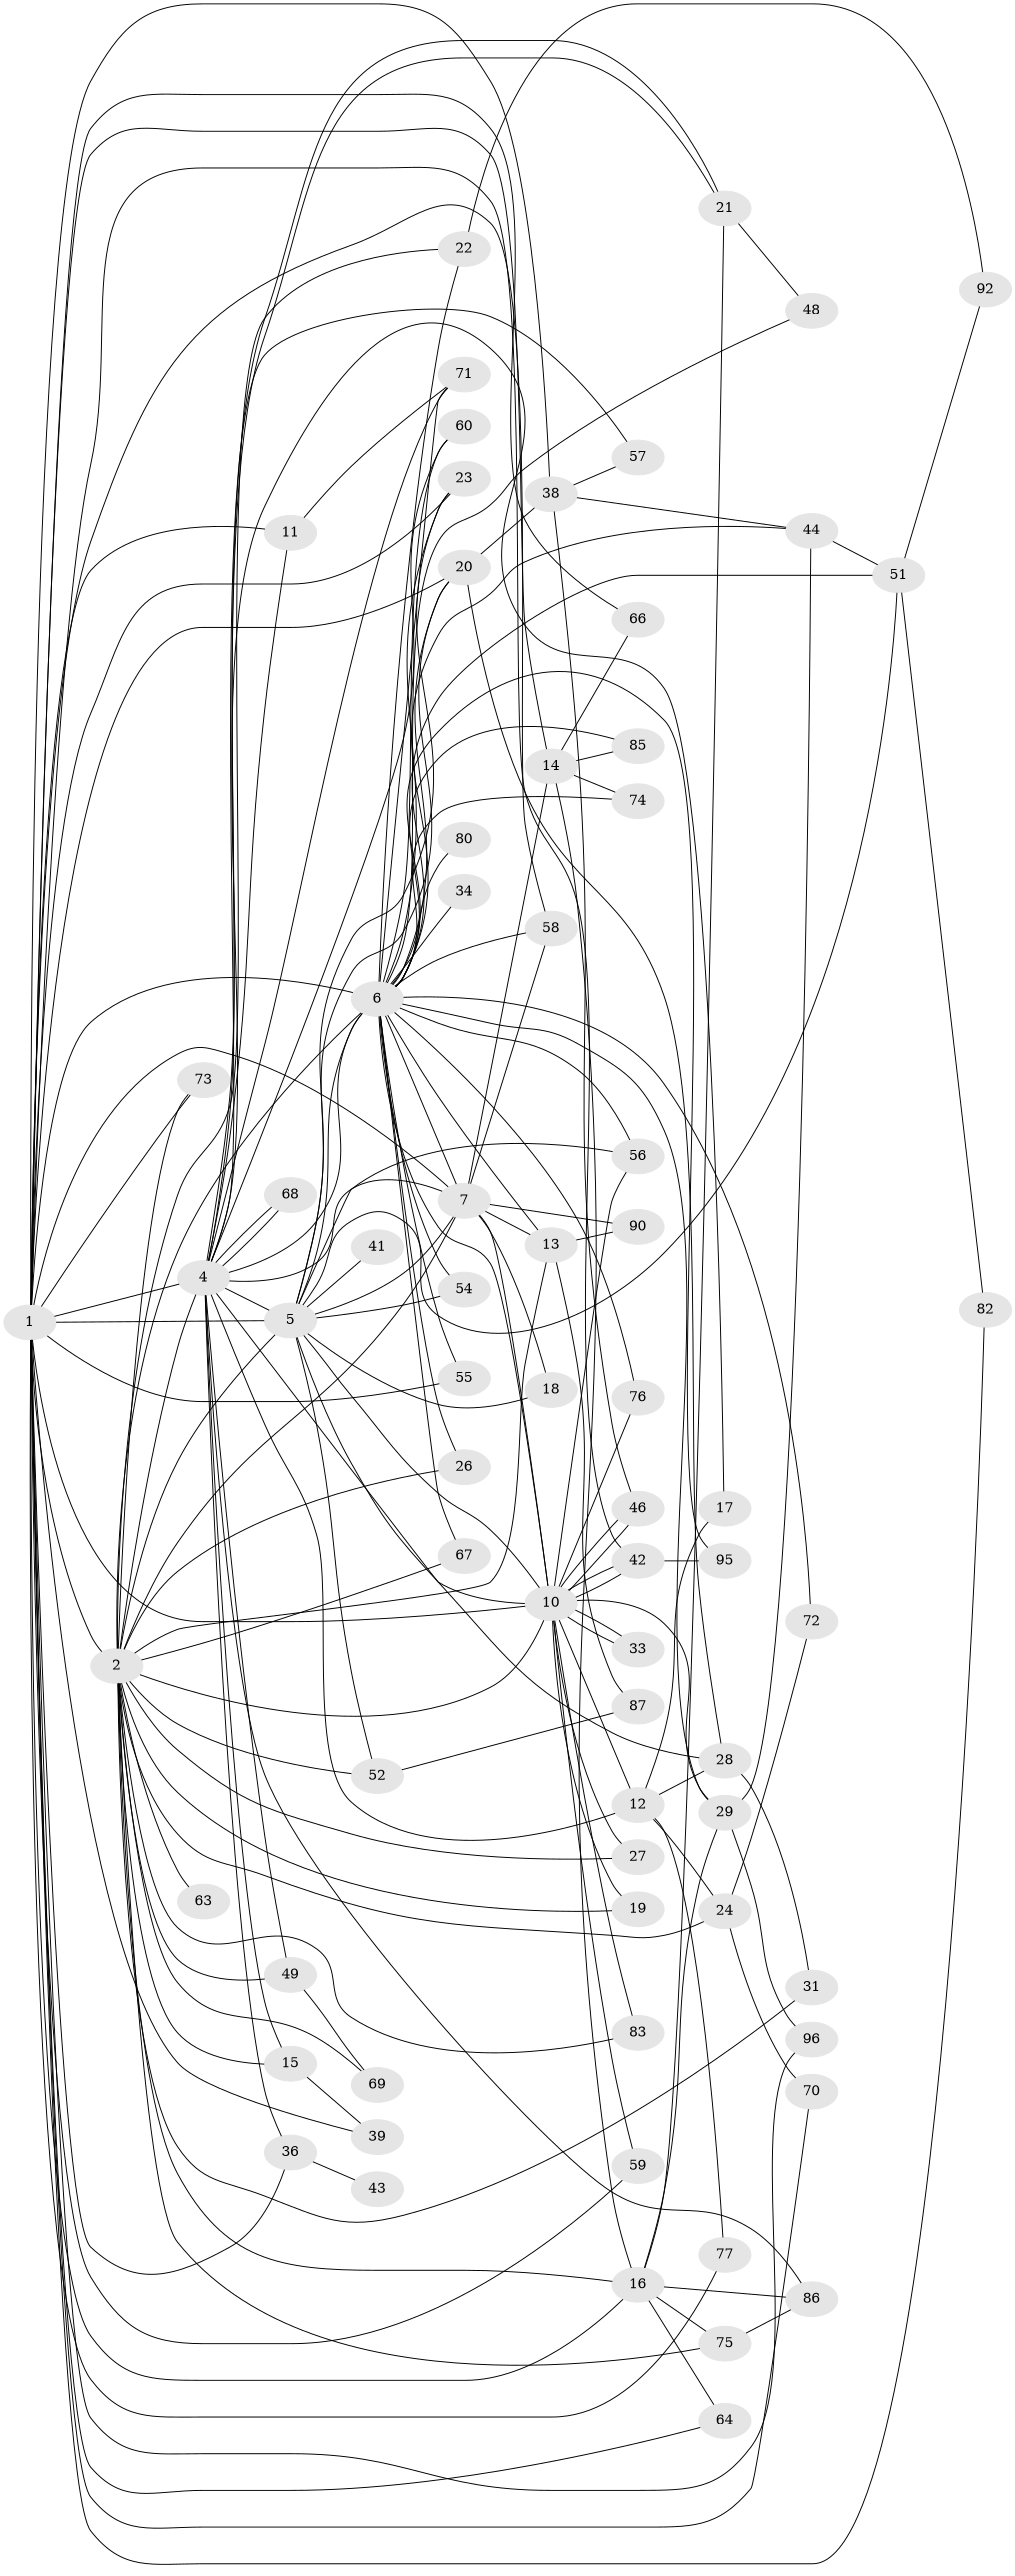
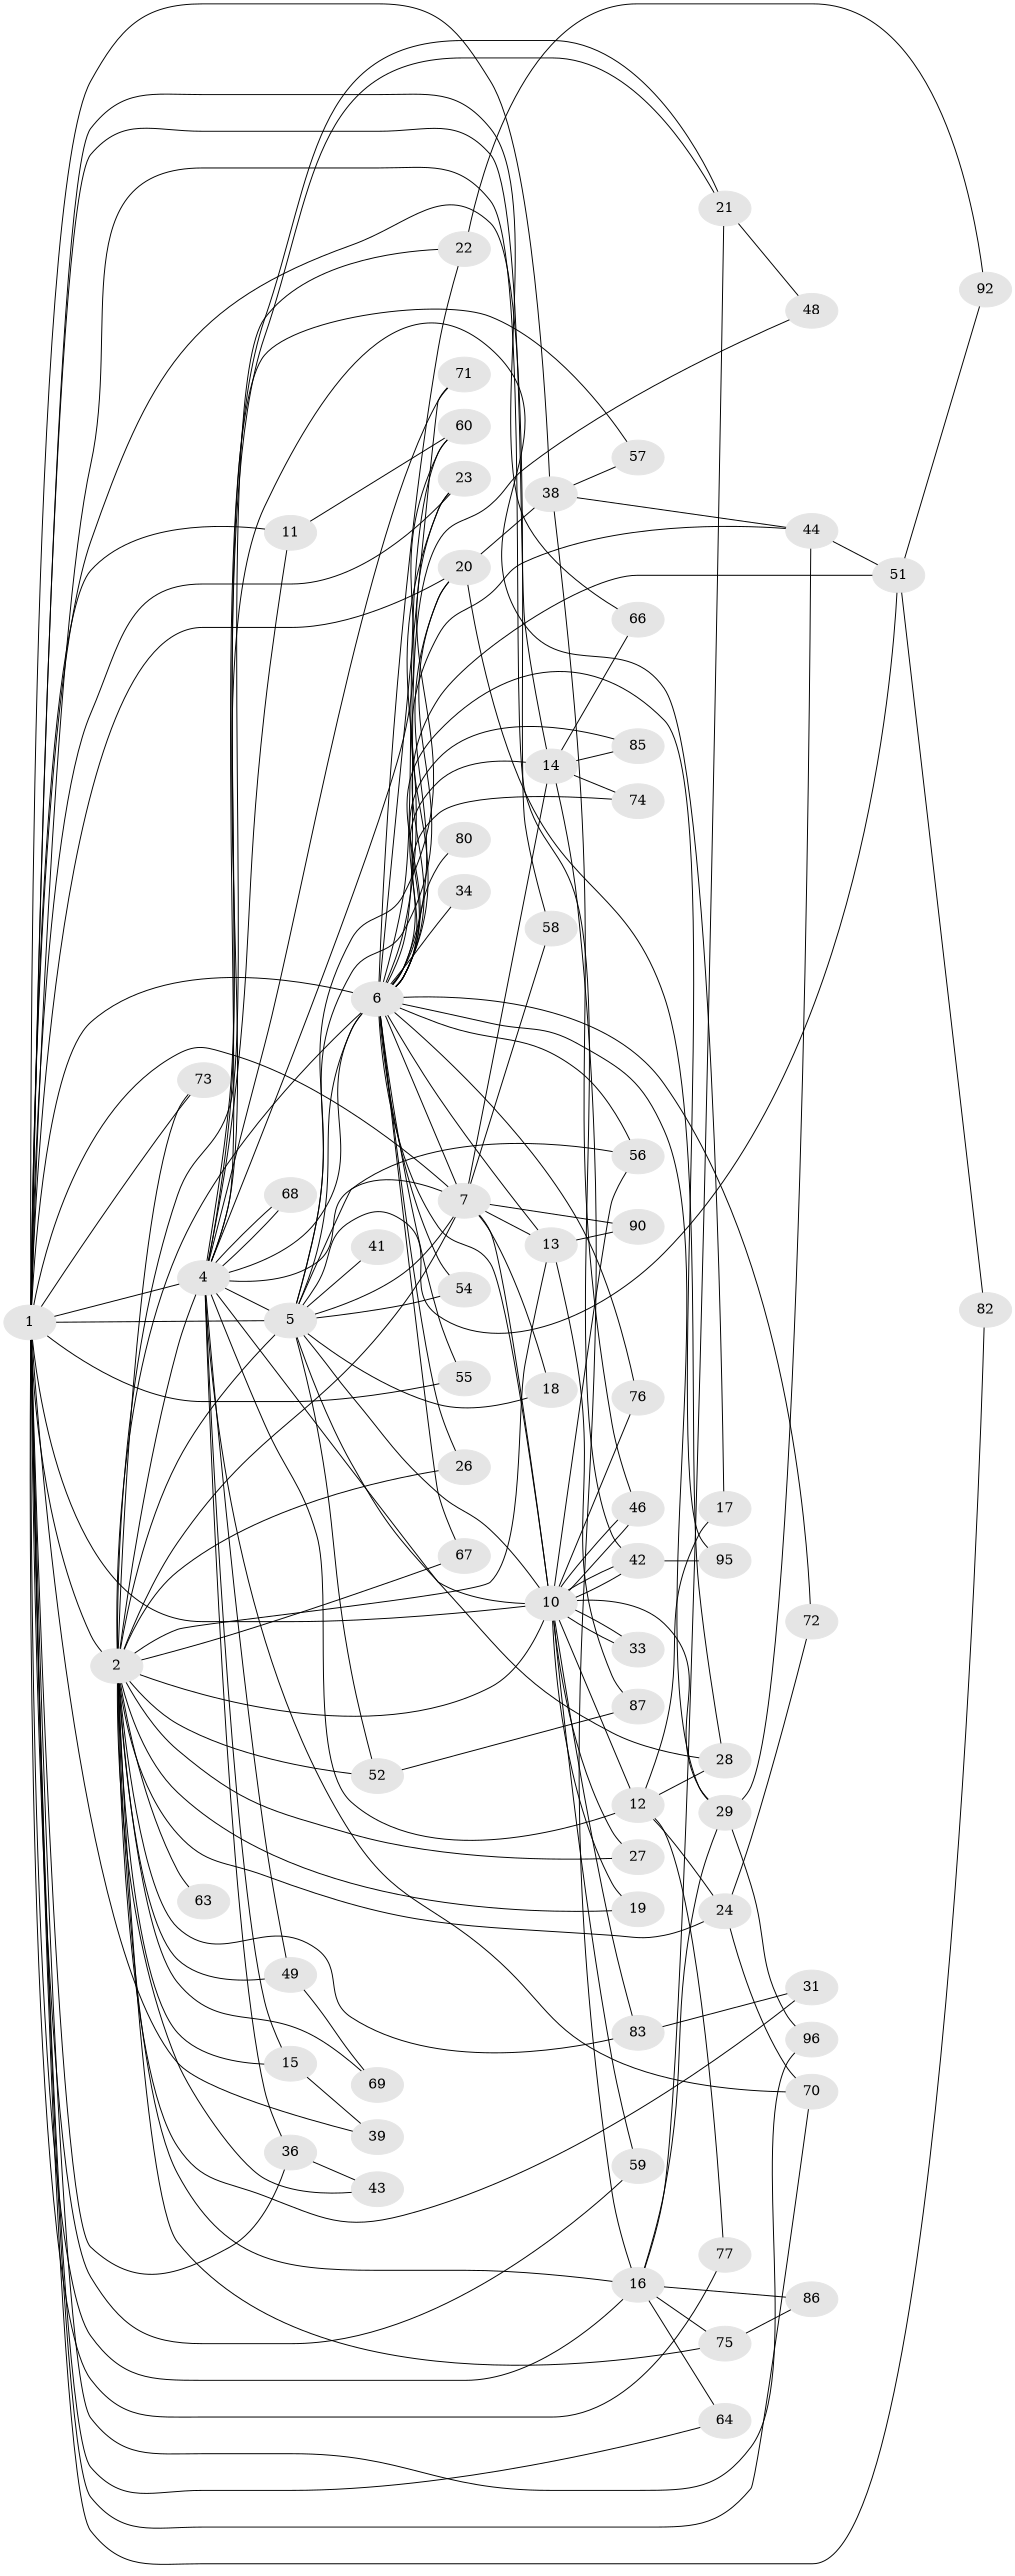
(371, 448) -> (377, 480)
(457, 952) -> (444, 777)
(785, 1868) -> (725, 2010)
(357, 1920) -> (342, 1817)
none -> (163, 2021)
